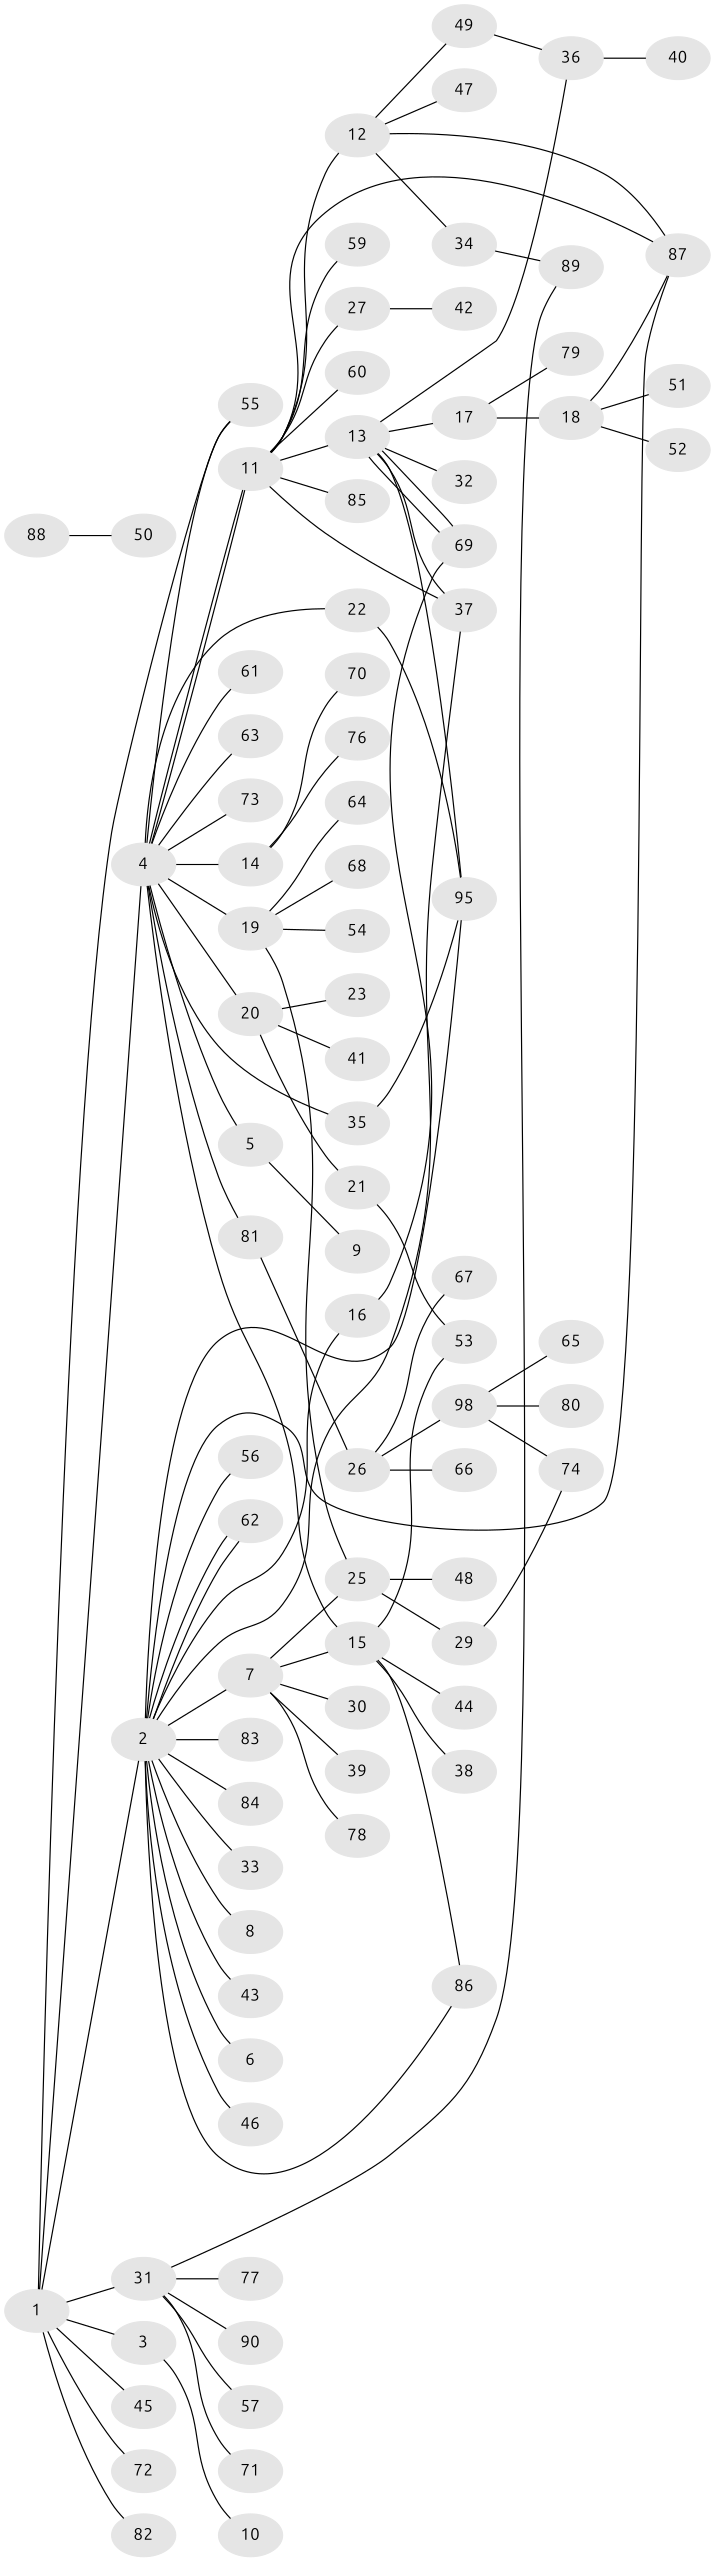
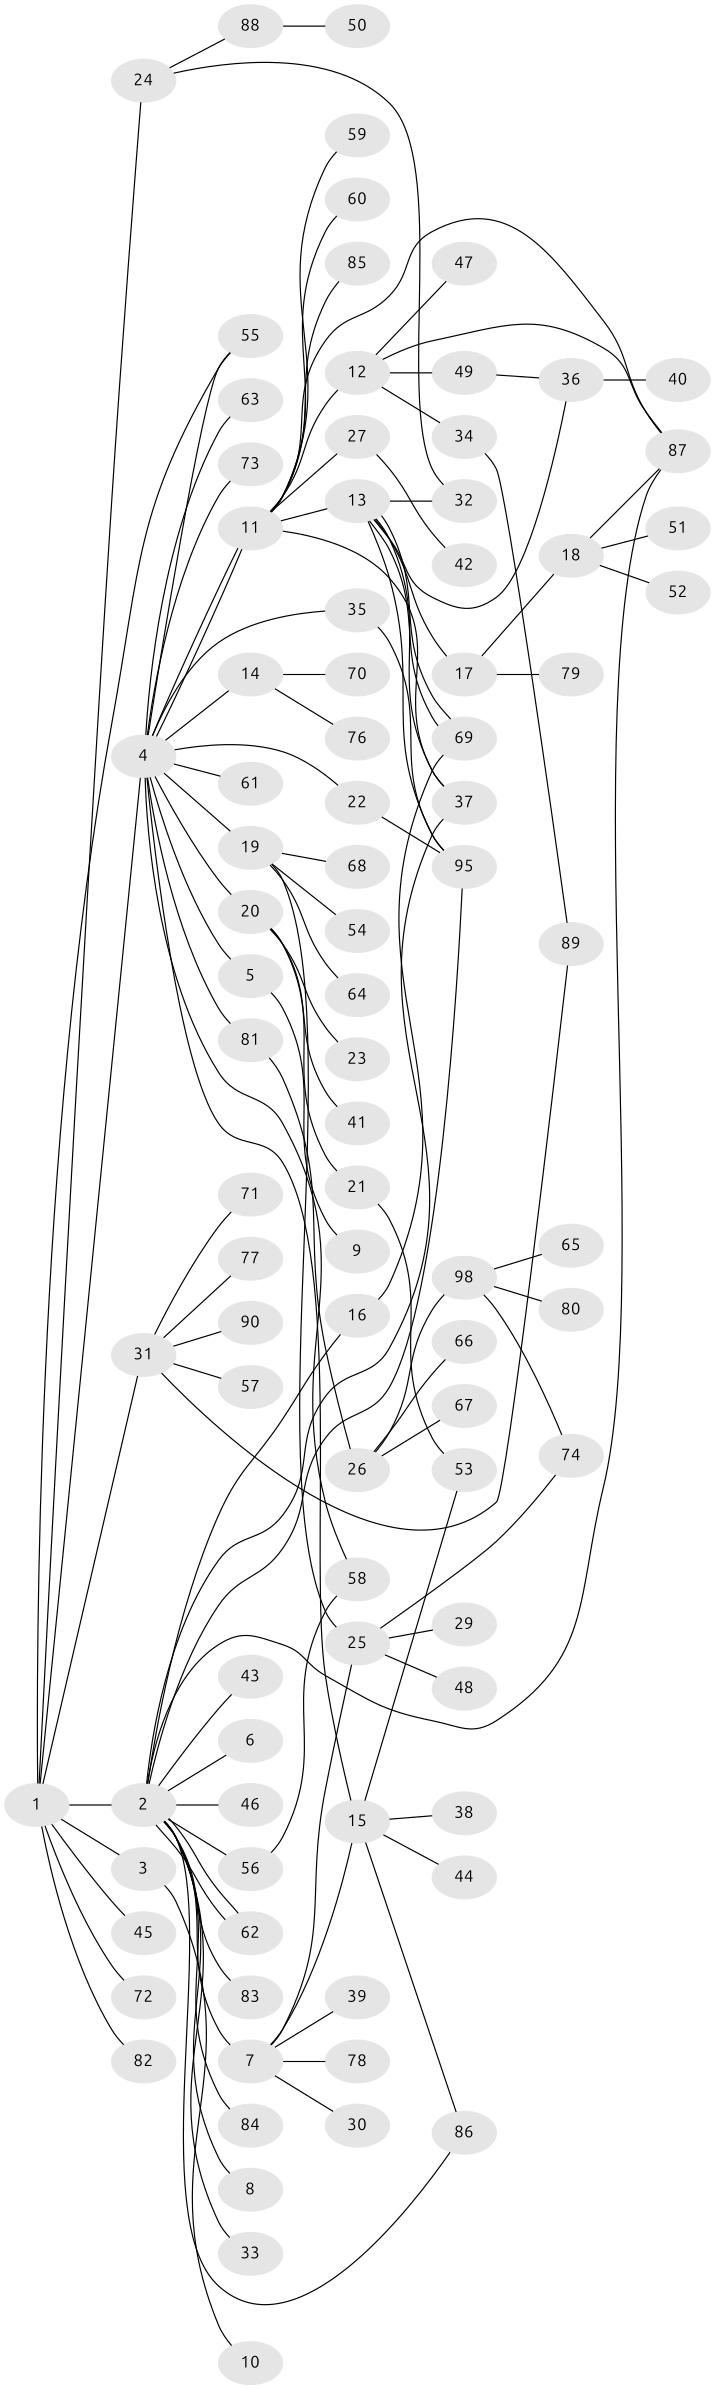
none -> (144, 81)
(533, 1551) -> (475, 1559)
none -> (357, 1579)
